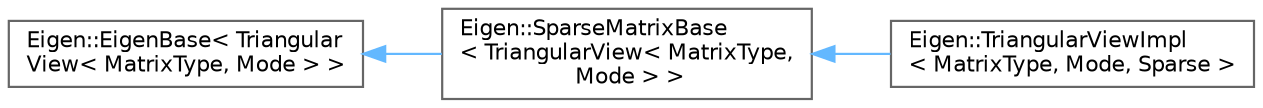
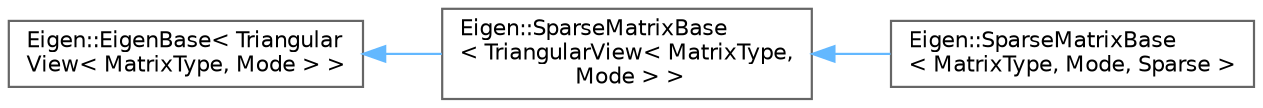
(1072, 54) -> (1072, 54)
